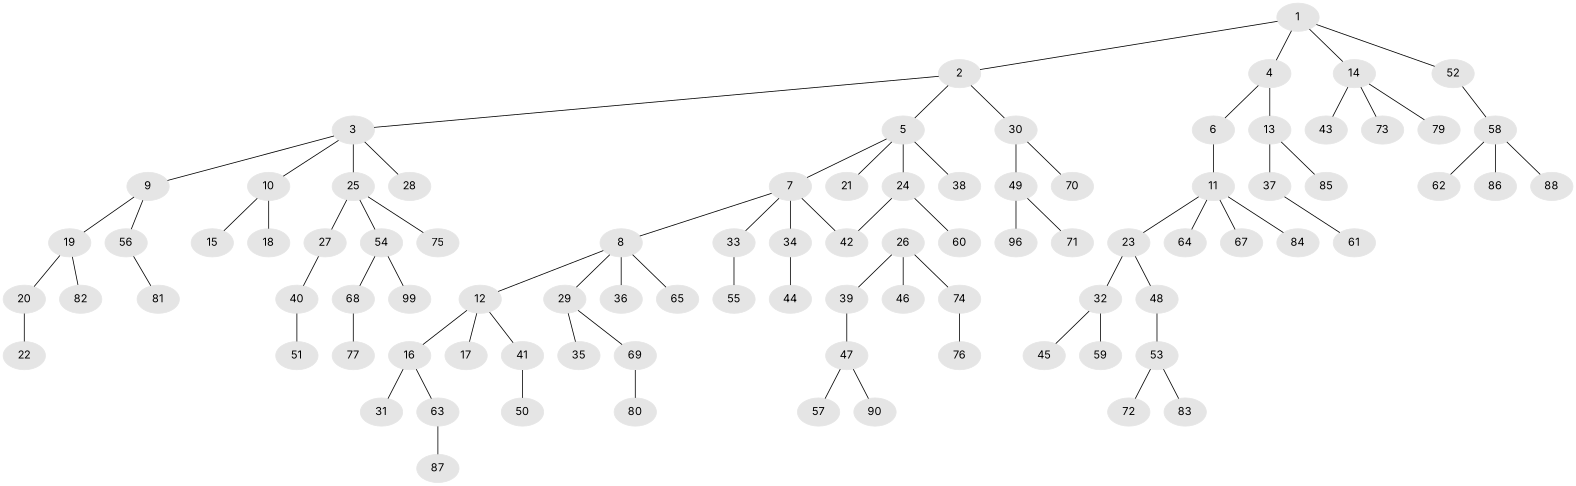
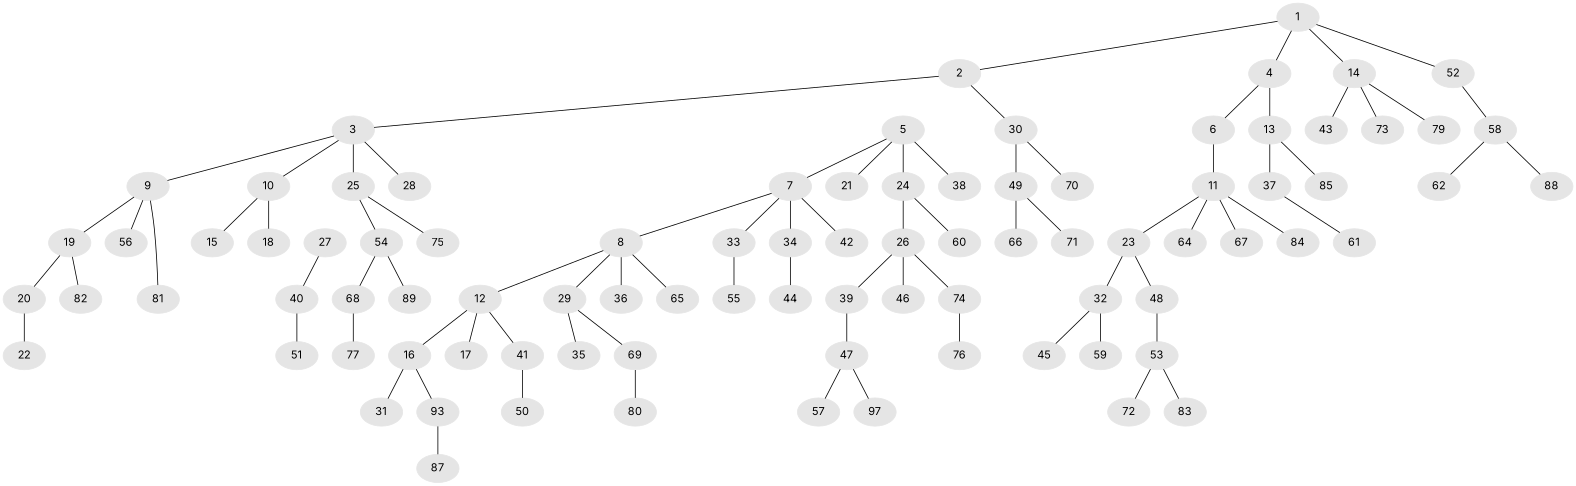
(931, 102) -> none
(1495, 186) -> none
(339, 215) -> none
(875, 215) -> (903, 215)
(1016, 243) -> (1016, 243)
(142, 271) -> (156, 243)
(410, 299) -> (410, 299)
(438, 412) -> (438, 412)
(875, 412) -> (875, 412)
